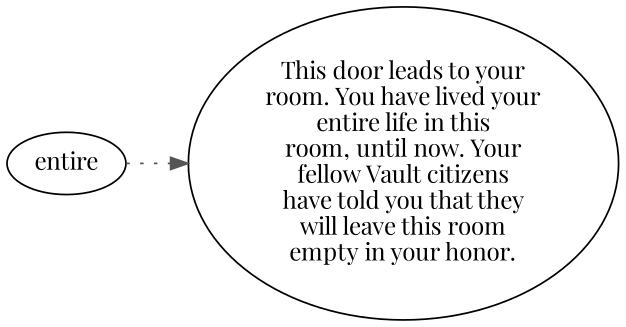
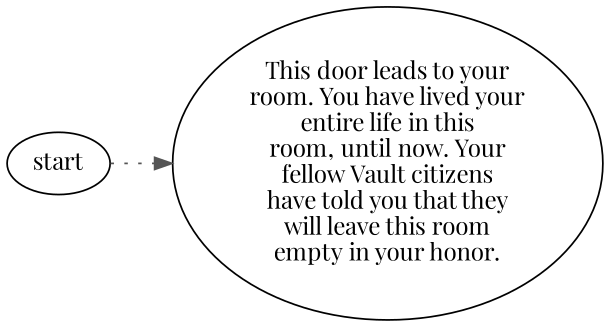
(66, 163) -> (59, 163)
